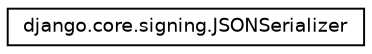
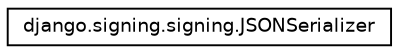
(186, 27) -> (199, 27)
